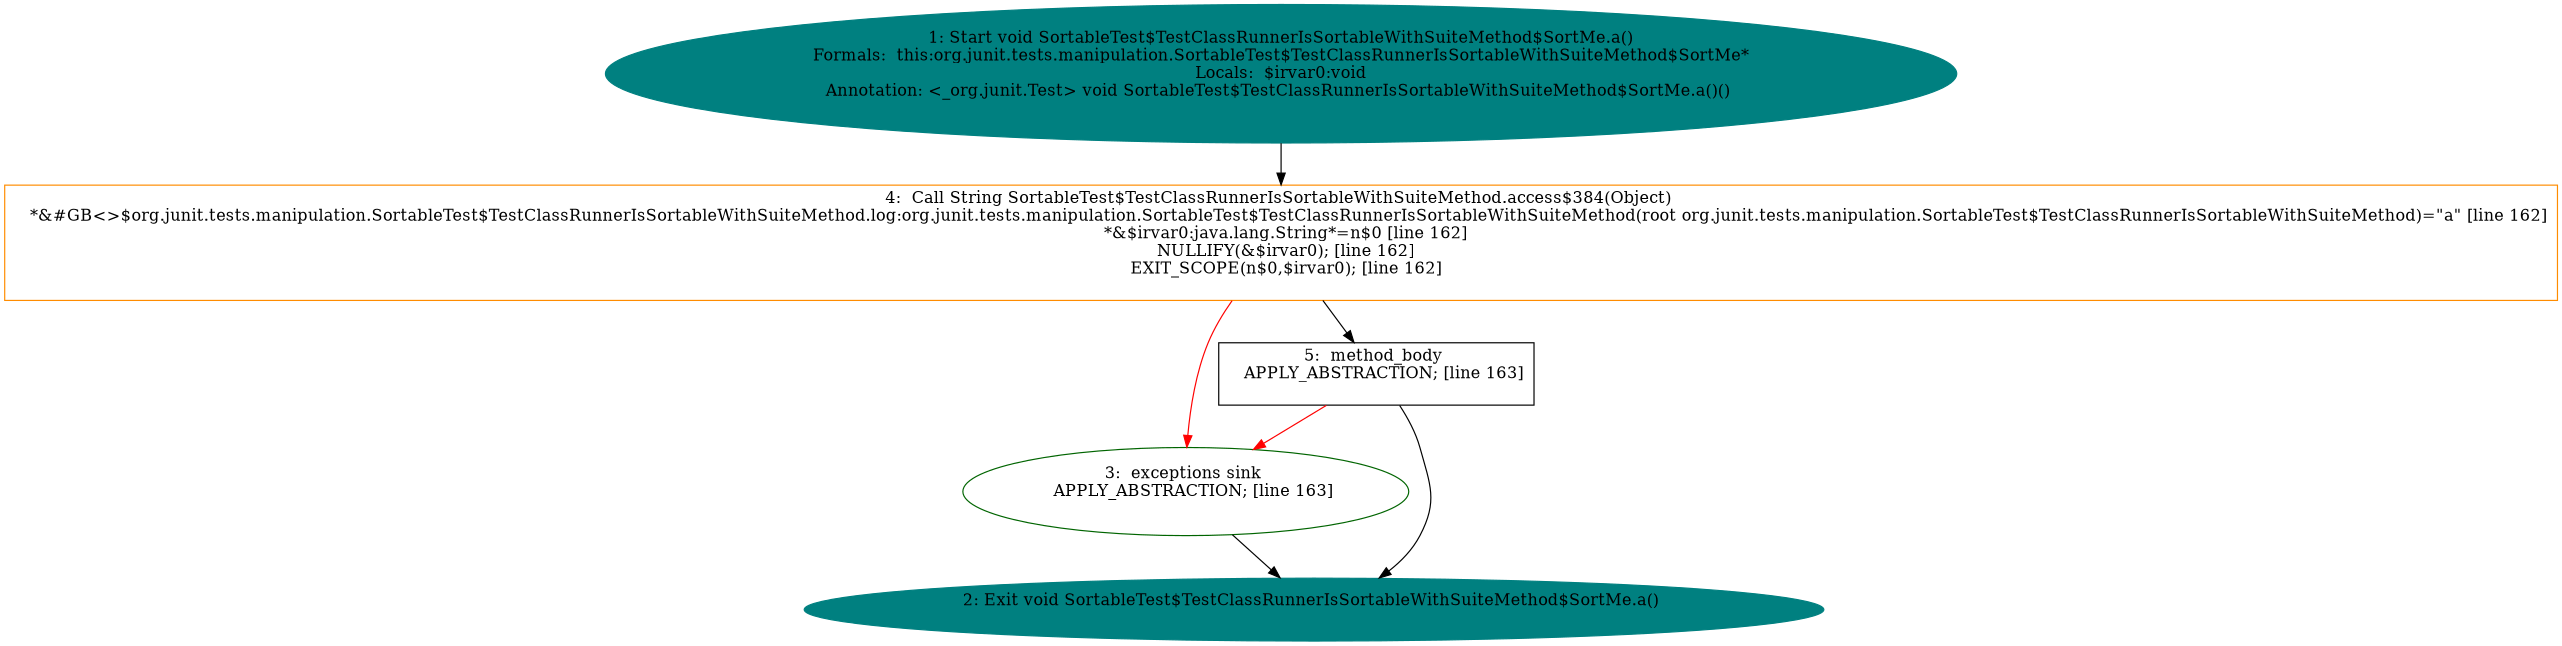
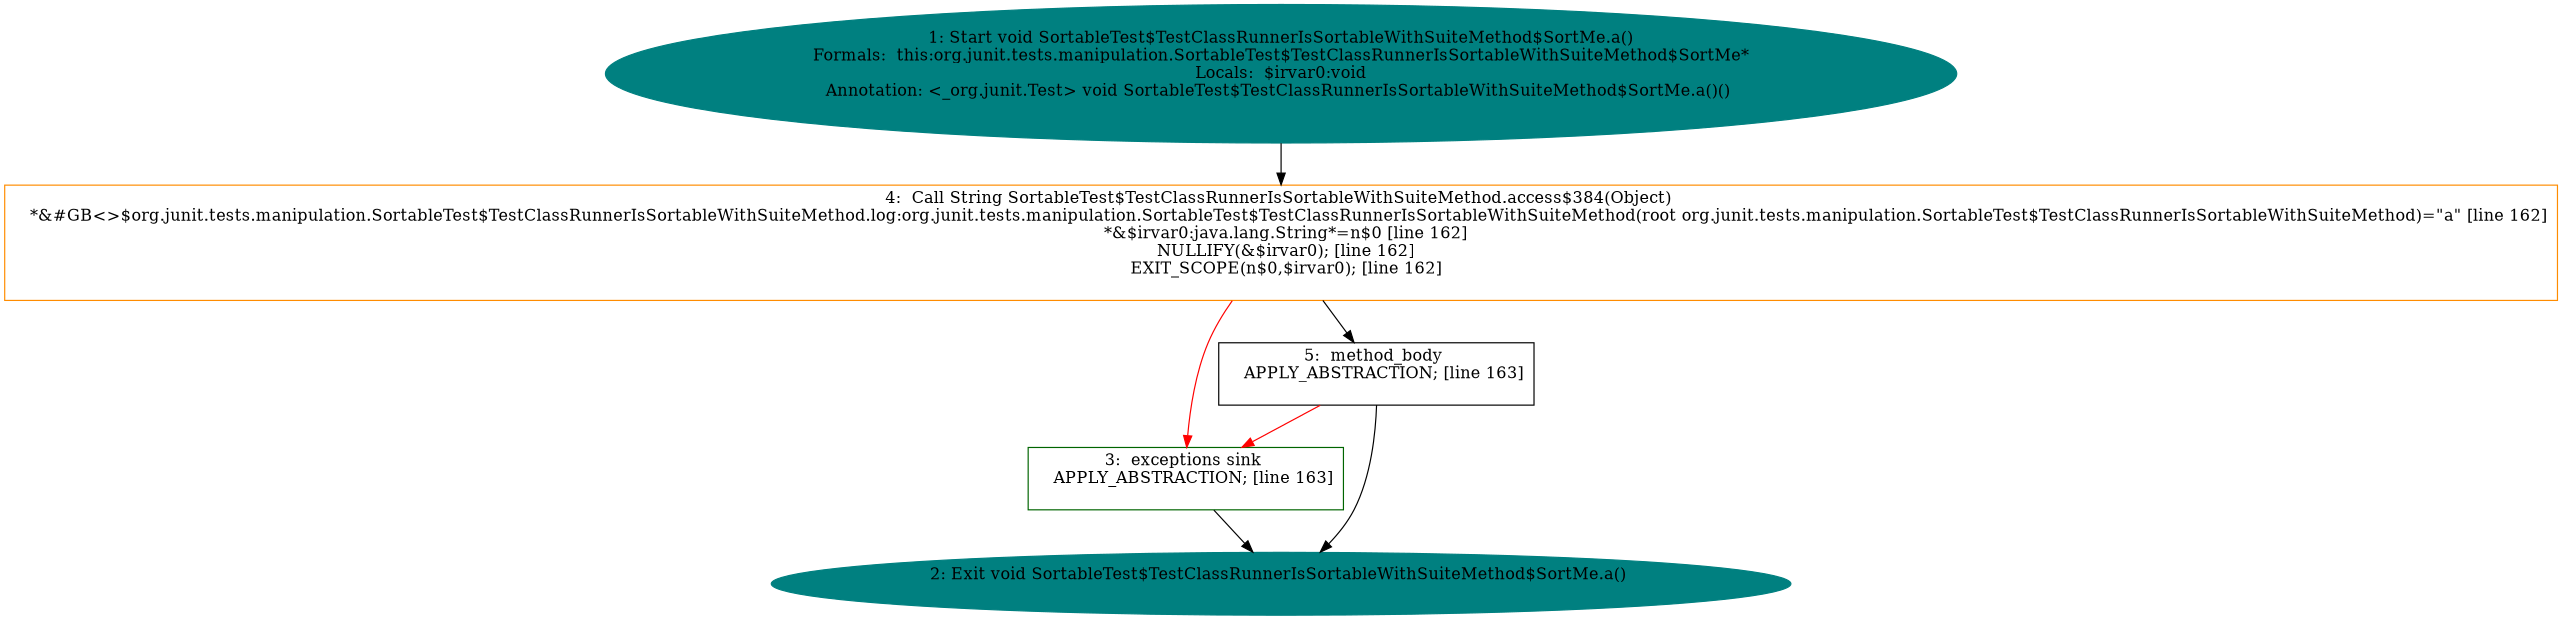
(1186, 492) -> (1186, 479)
